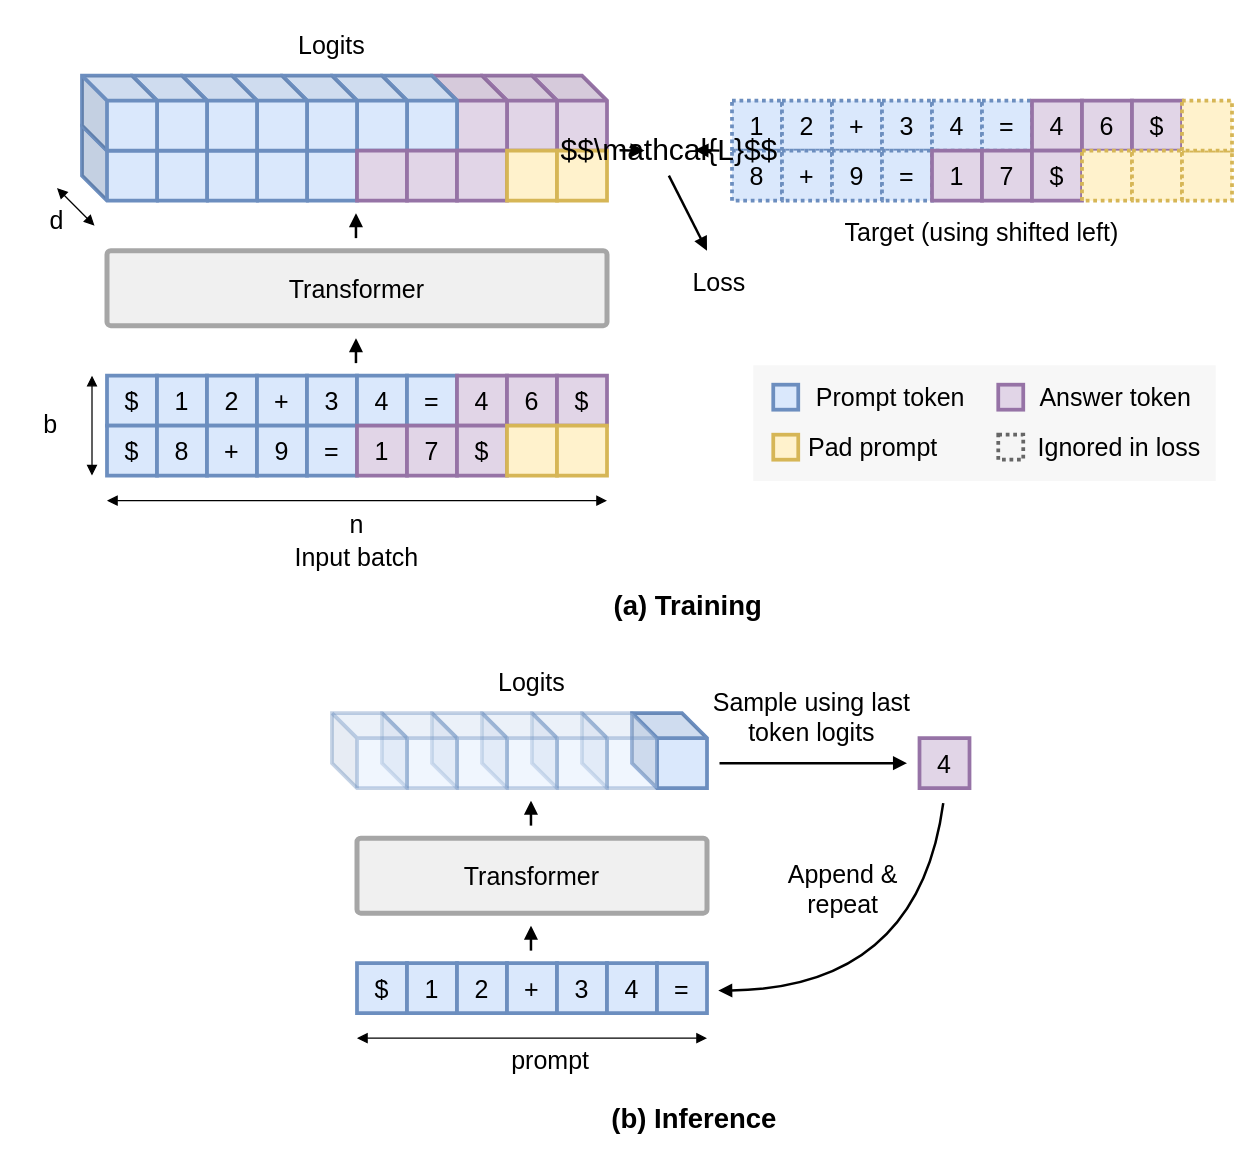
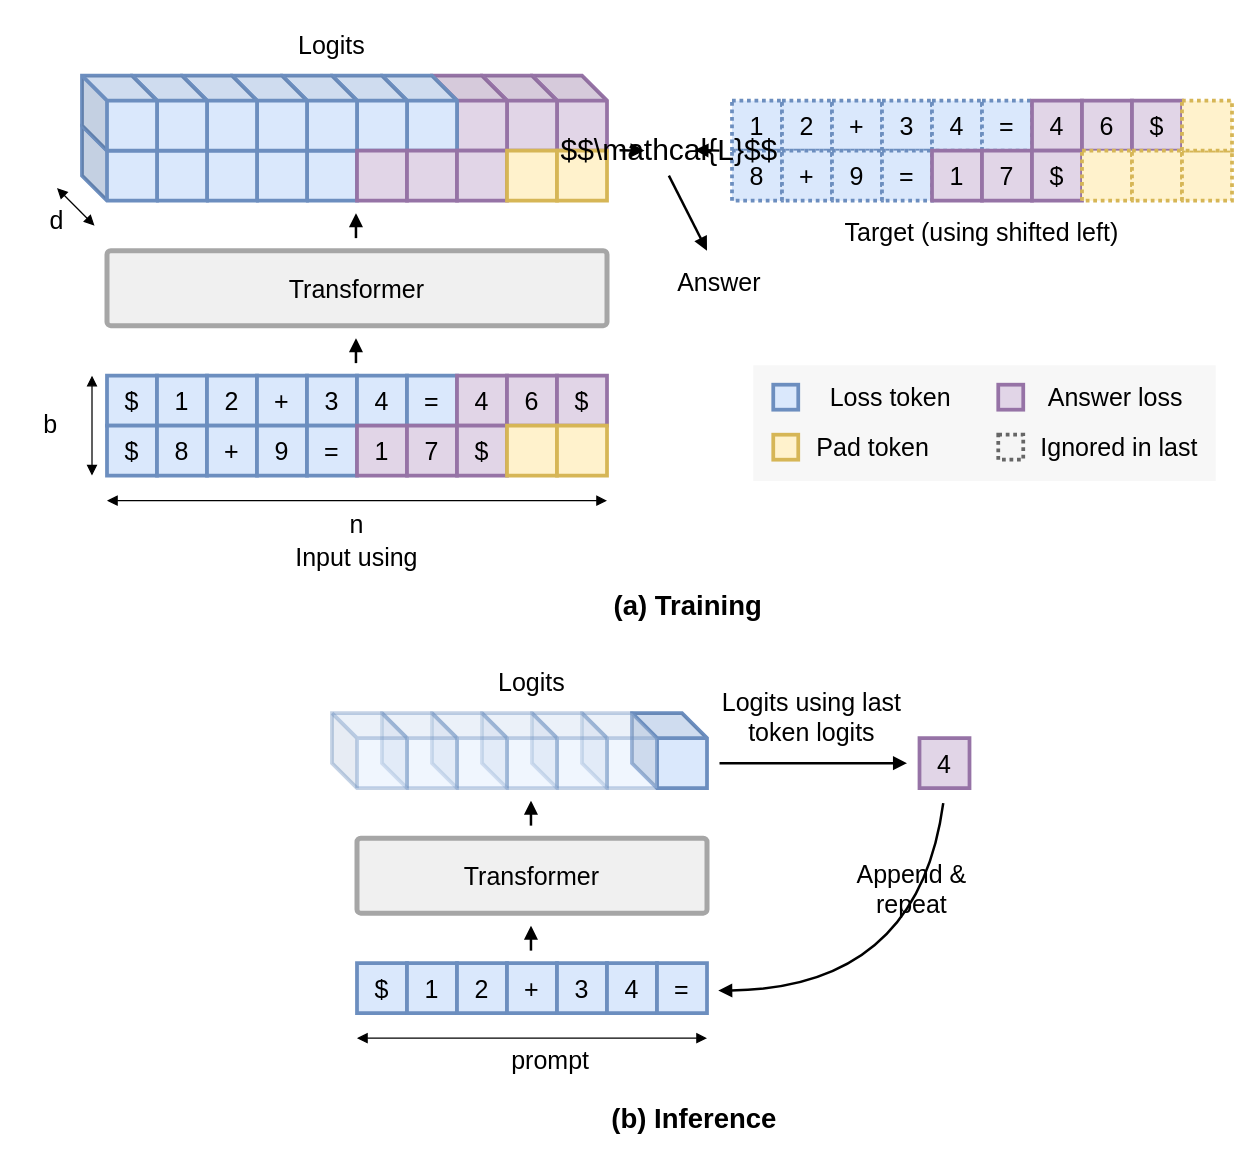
(719, 282) -> (719, 282)
(891, 397) -> (891, 397)
(1116, 397) -> (1116, 397)
(873, 447) -> (873, 447)
(1119, 447) -> (1119, 447)
(357, 557) -> (357, 557)
(812, 717) -> (812, 717)
(843, 888) -> (912, 888)
